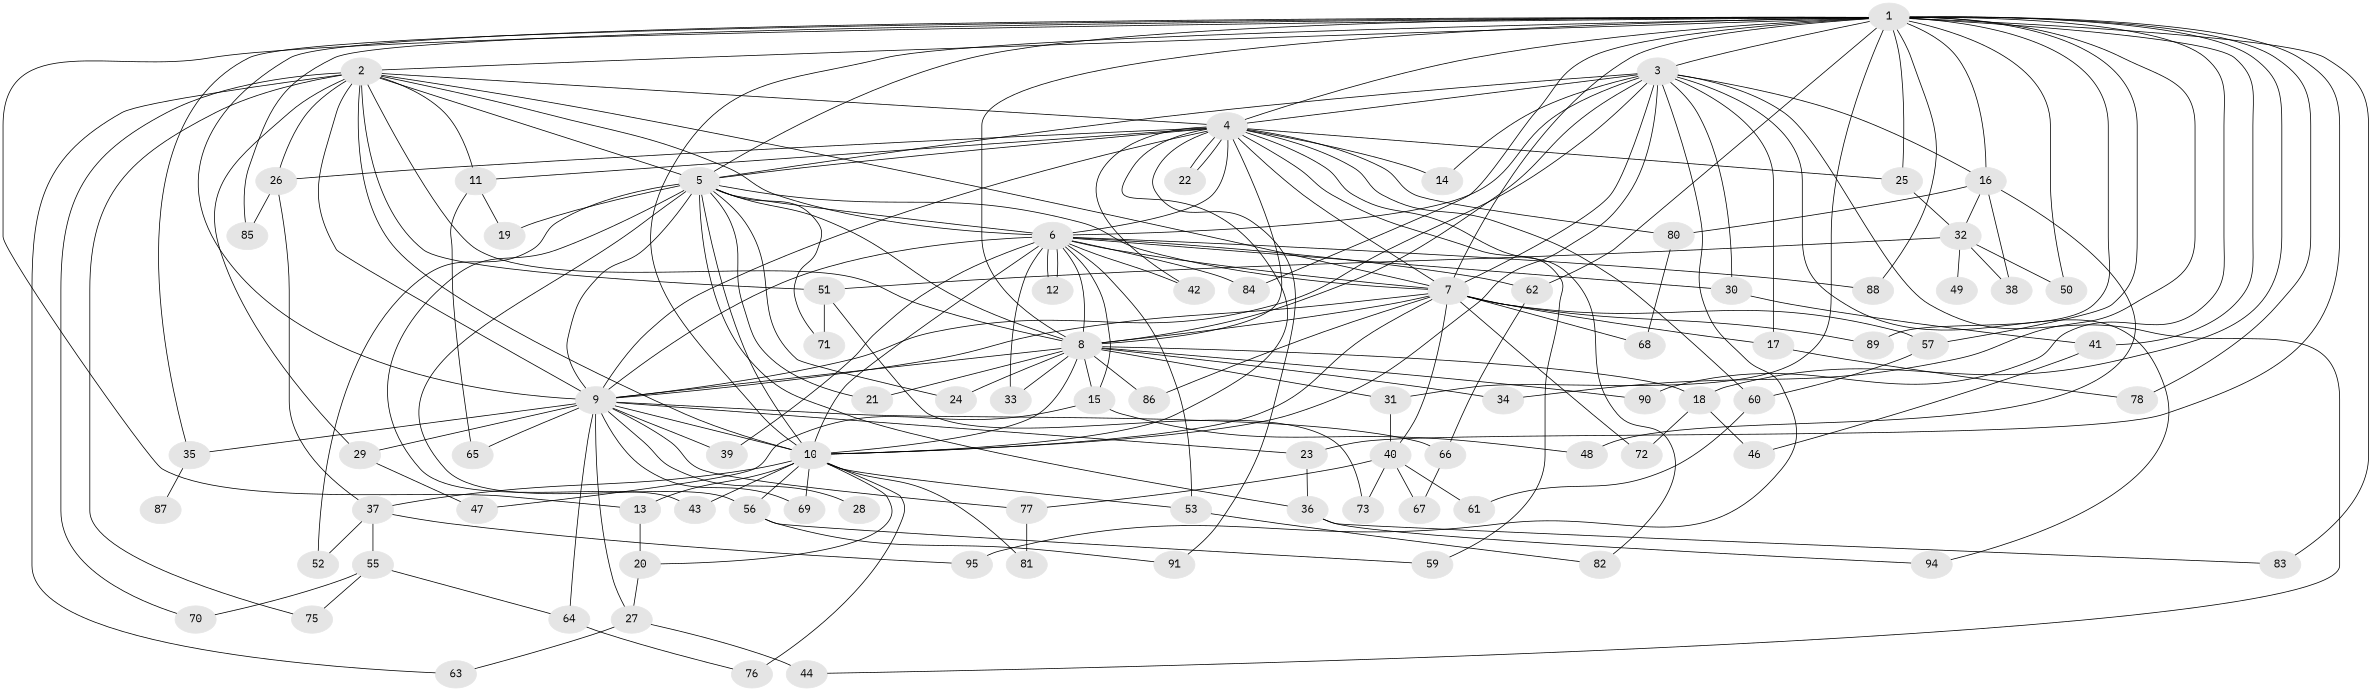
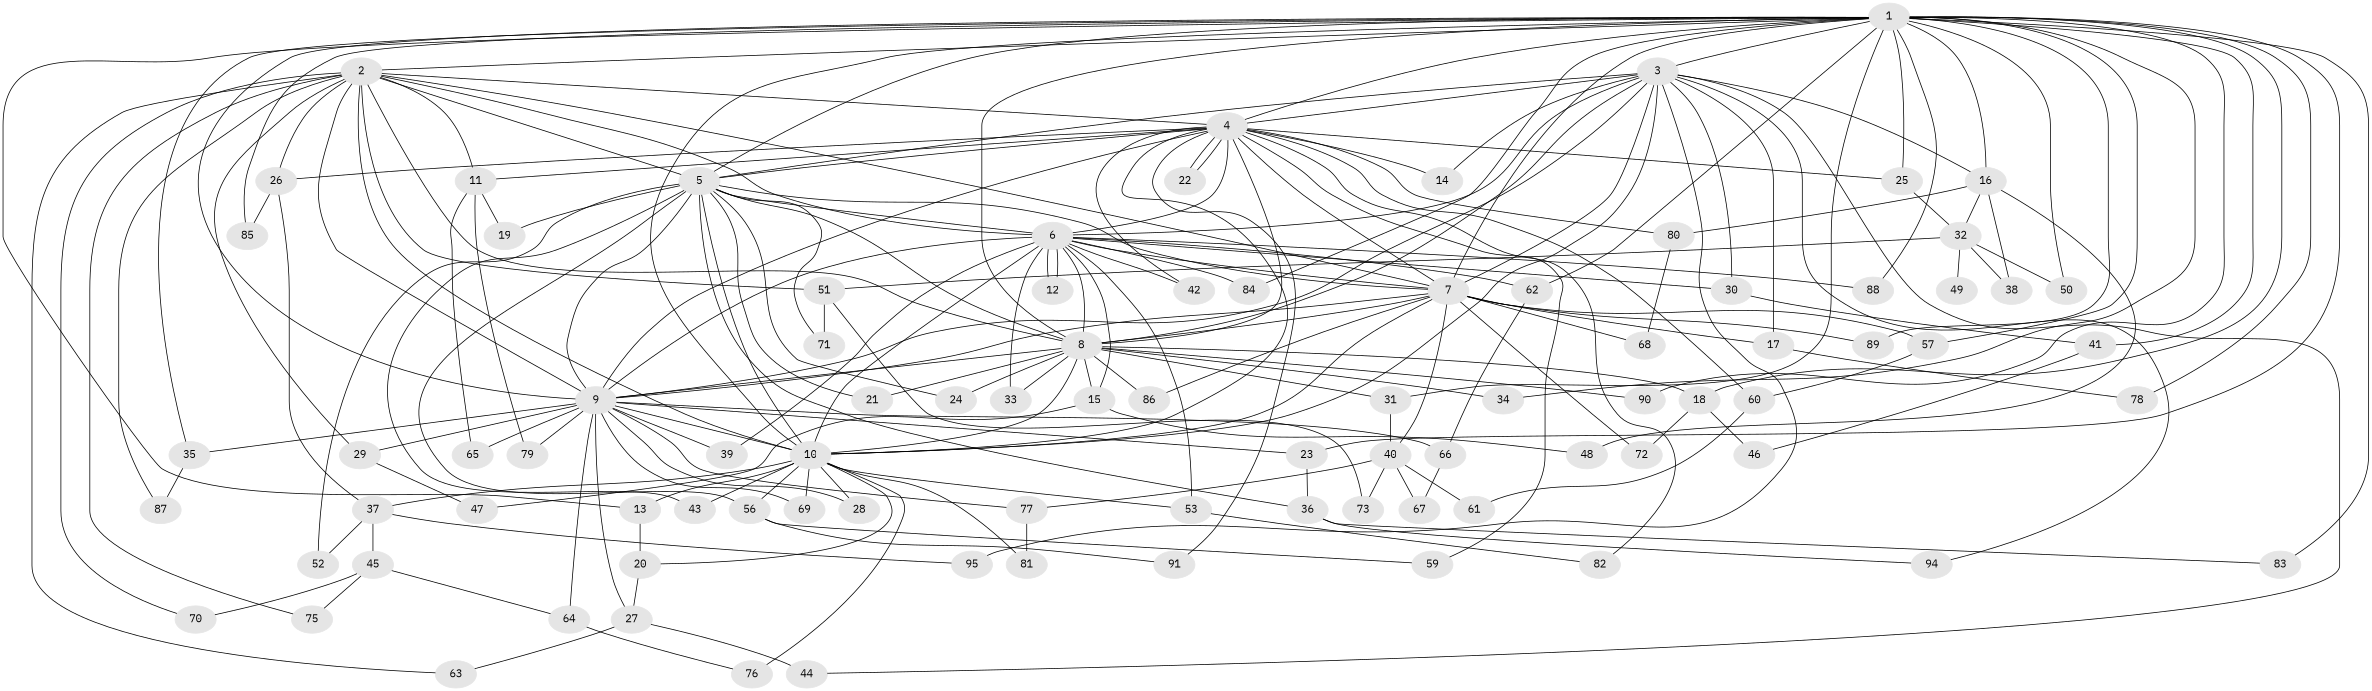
none -> (128, 232)
none -> (527, 455)
none -> (835, 483)
(373, 565) -> (373, 565)
